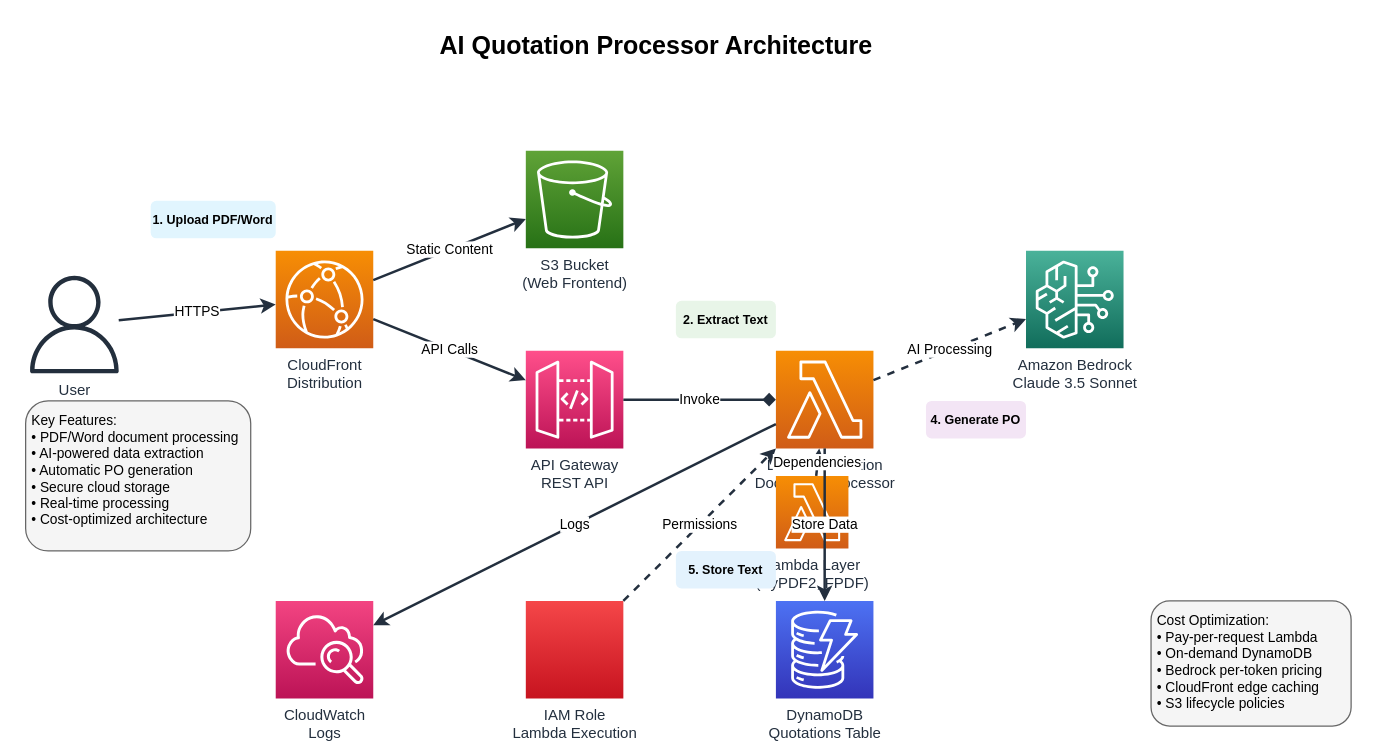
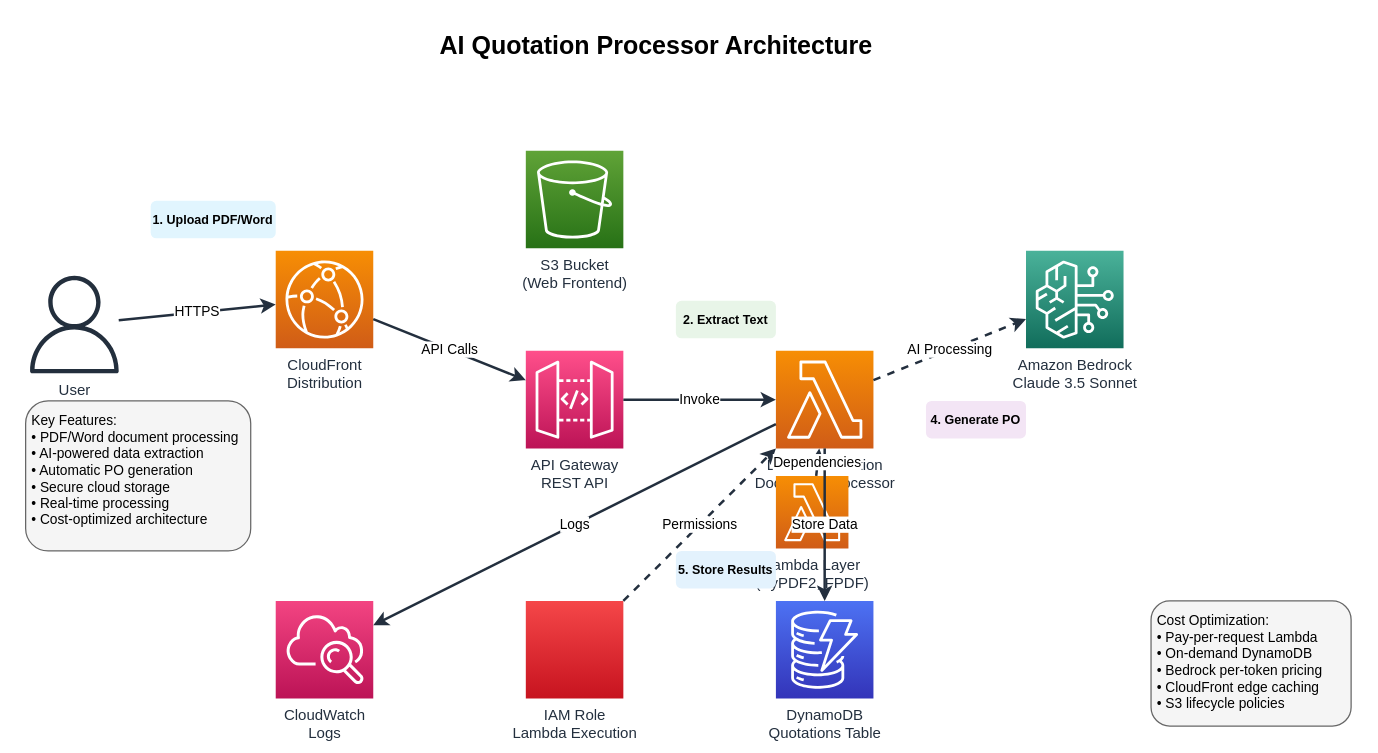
(444, 251) -> none
(762, 399) -> (763, 399)
(726, 569) -> (726, 569)
